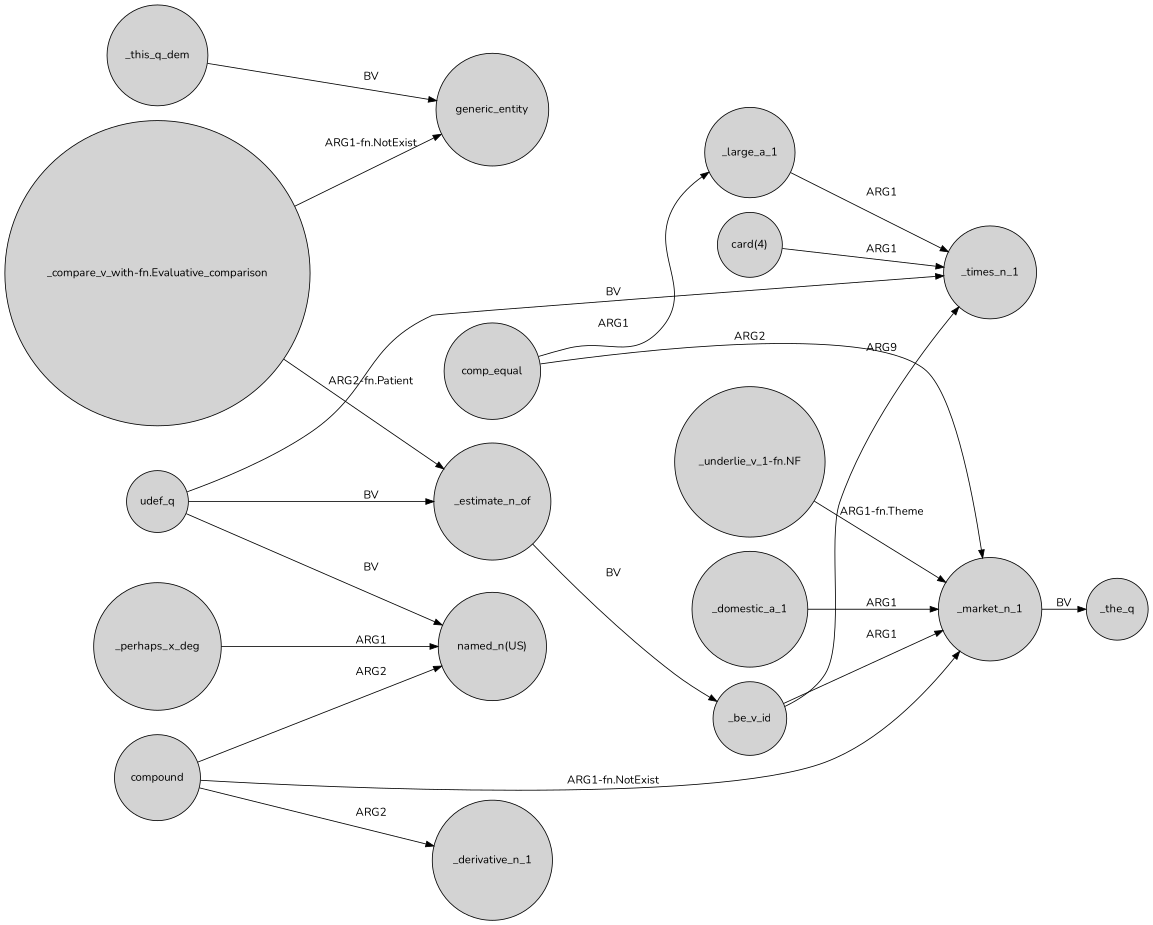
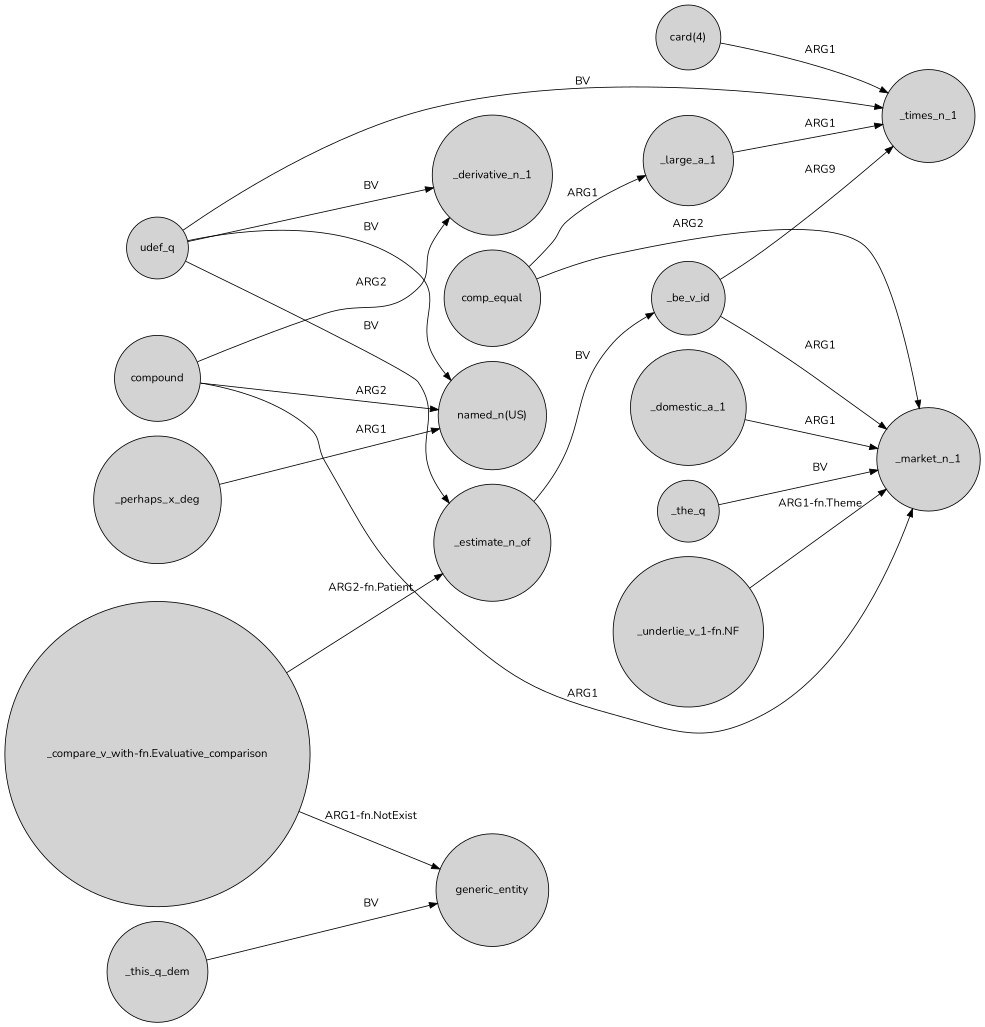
none -> (307, 216)
(1060, 609) -> (794, 488)
(613, 780) -> (583, 694)
